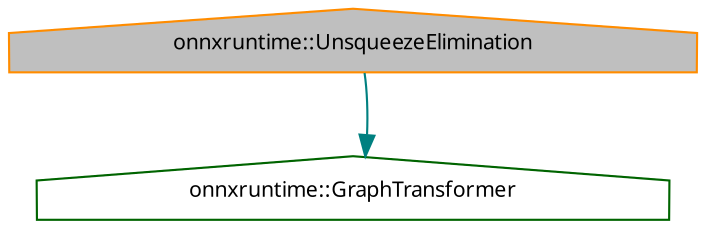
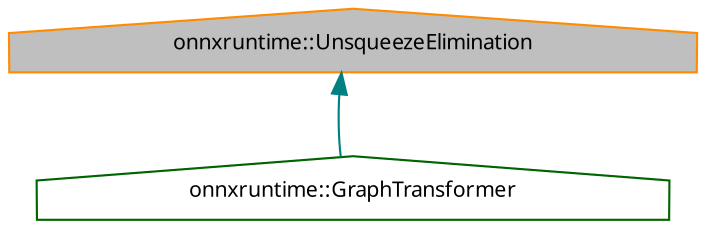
(367, 104) -> (339, 125)
